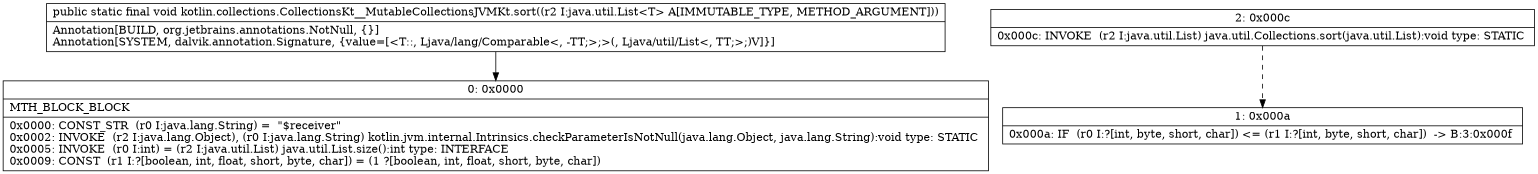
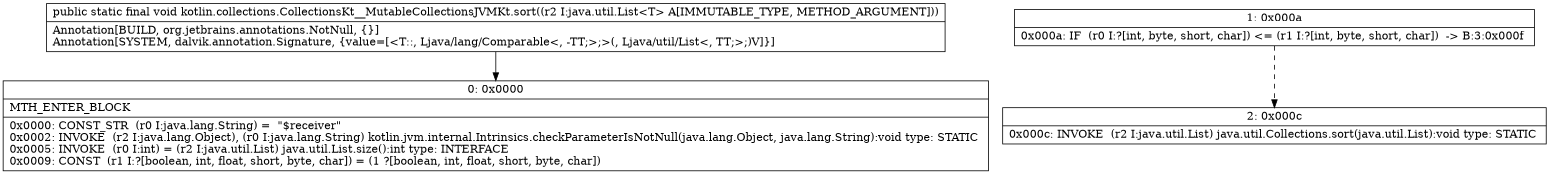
(1263, 73) -> (1274, 73)
(70, 108) -> (70, 108)
